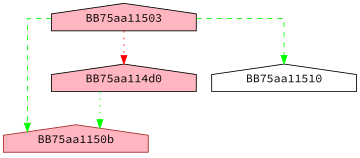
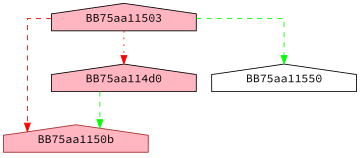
(27, 59) -> (27, 59)
(284, 79) -> (284, 79)
(100, 106) -> (100, 106)
